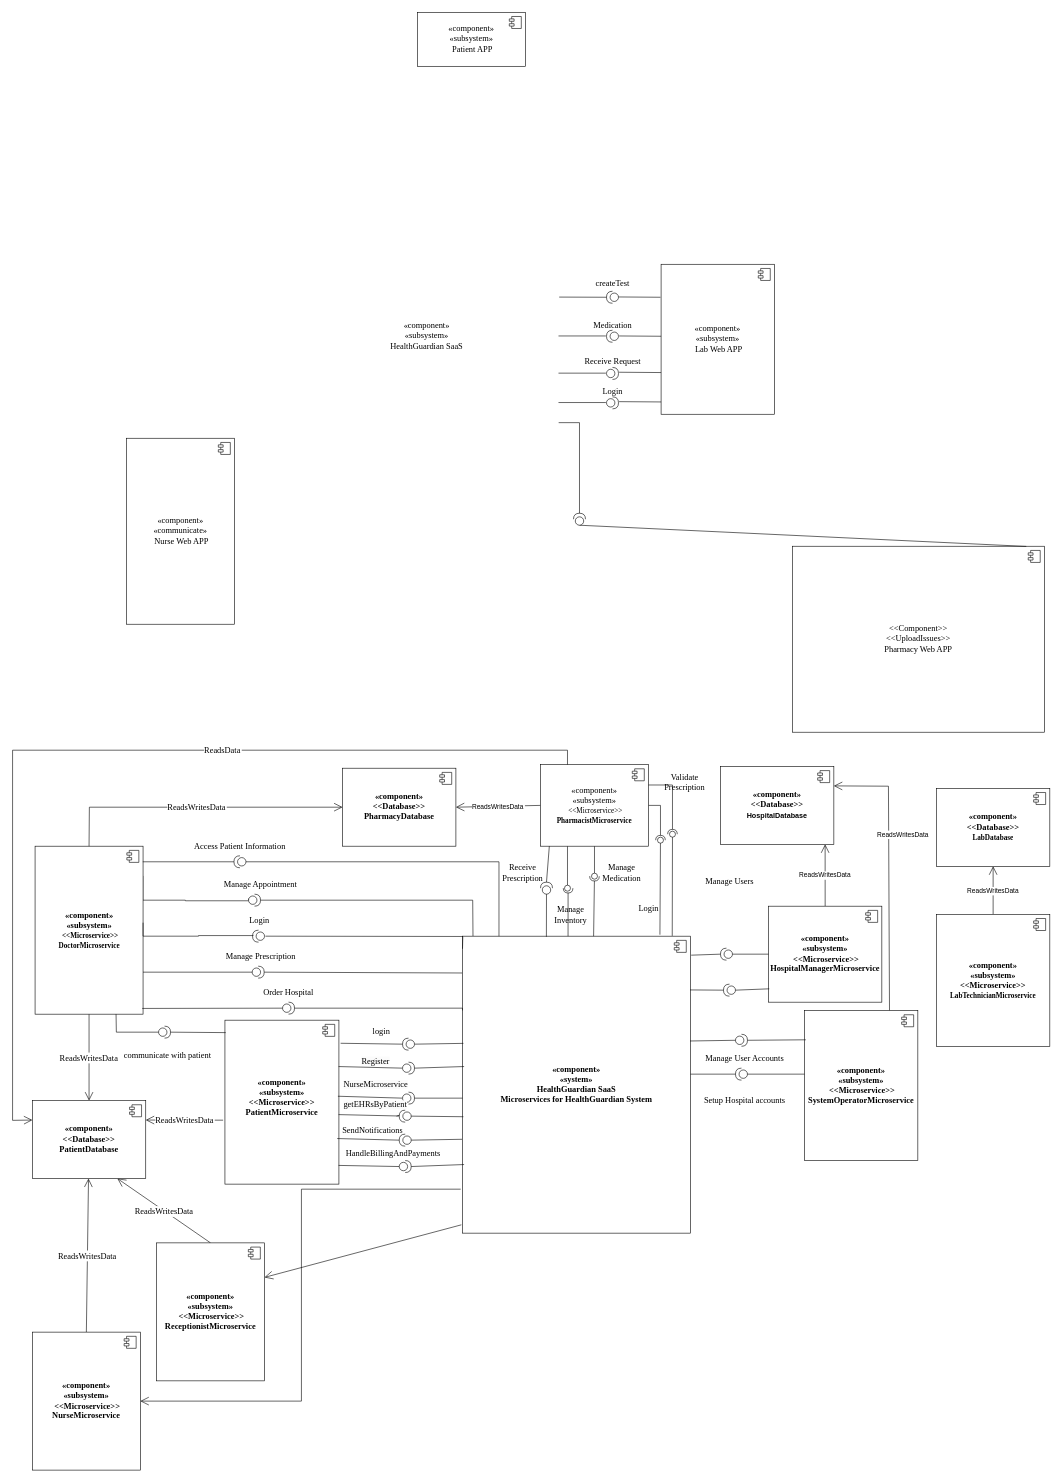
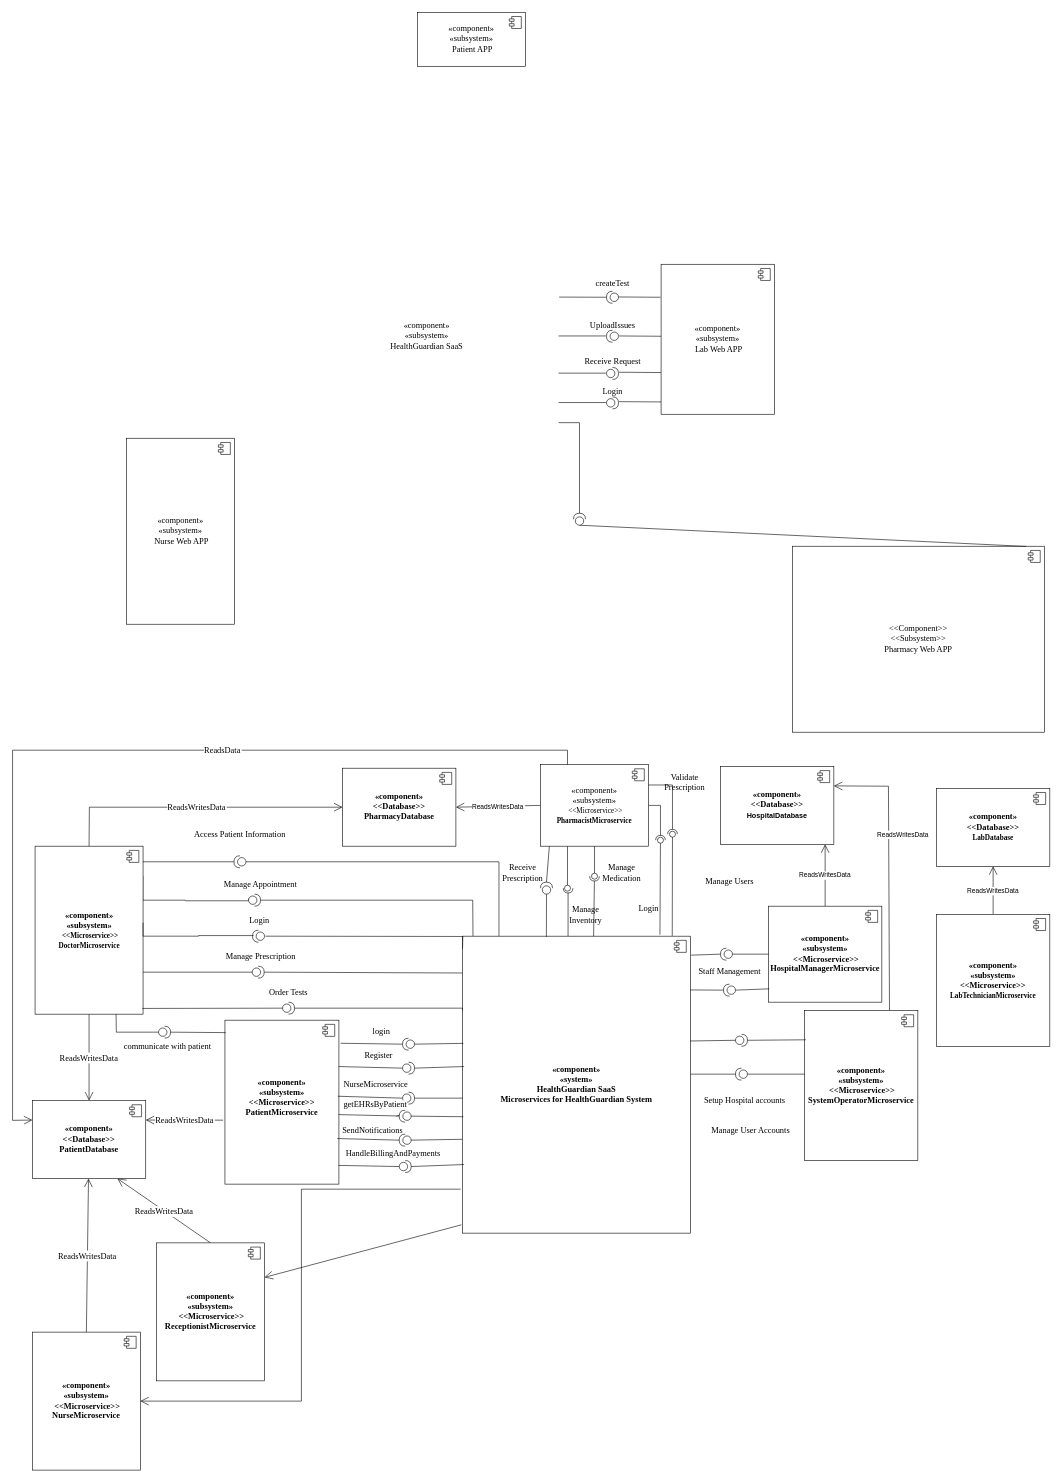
(613, 326) -> (613, 326)
(180, 531) -> (180, 531)
(918, 639) -> (918, 639)
(240, 847) -> (240, 835)
(570, 915) -> (585, 915)
none -> (729, 972)
(288, 994) -> (288, 994)
(167, 1056) -> (167, 1047)
(744, 1059) -> (750, 1131)
(375, 1061) -> (378, 1055)
